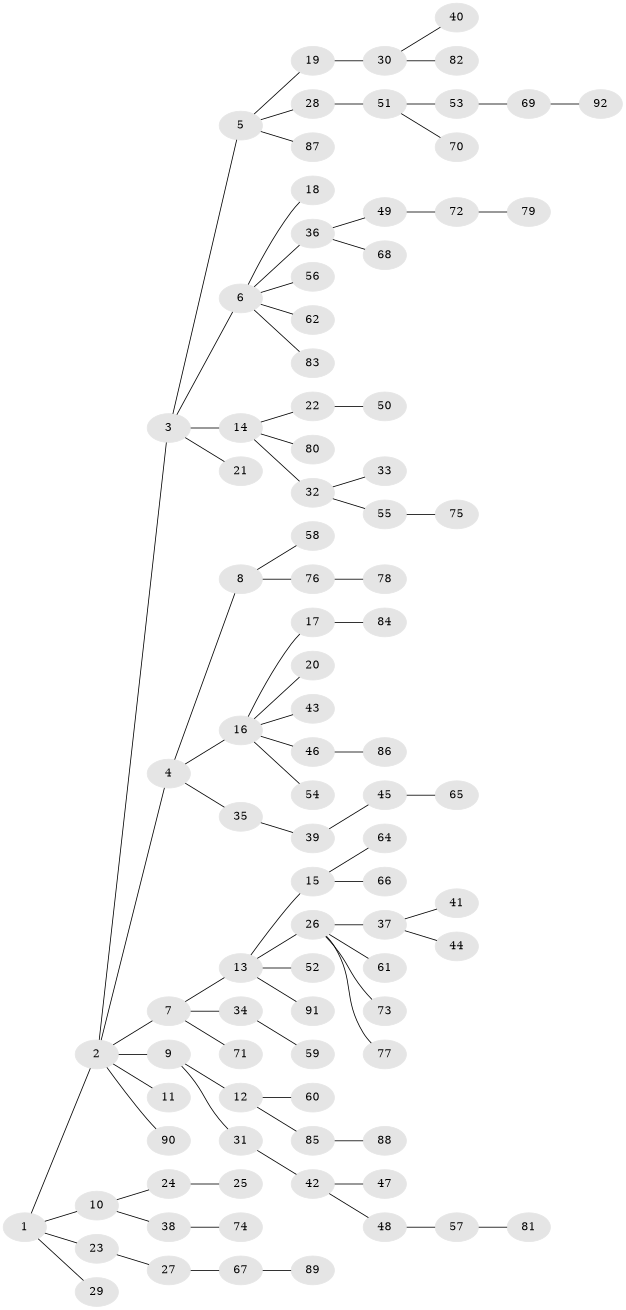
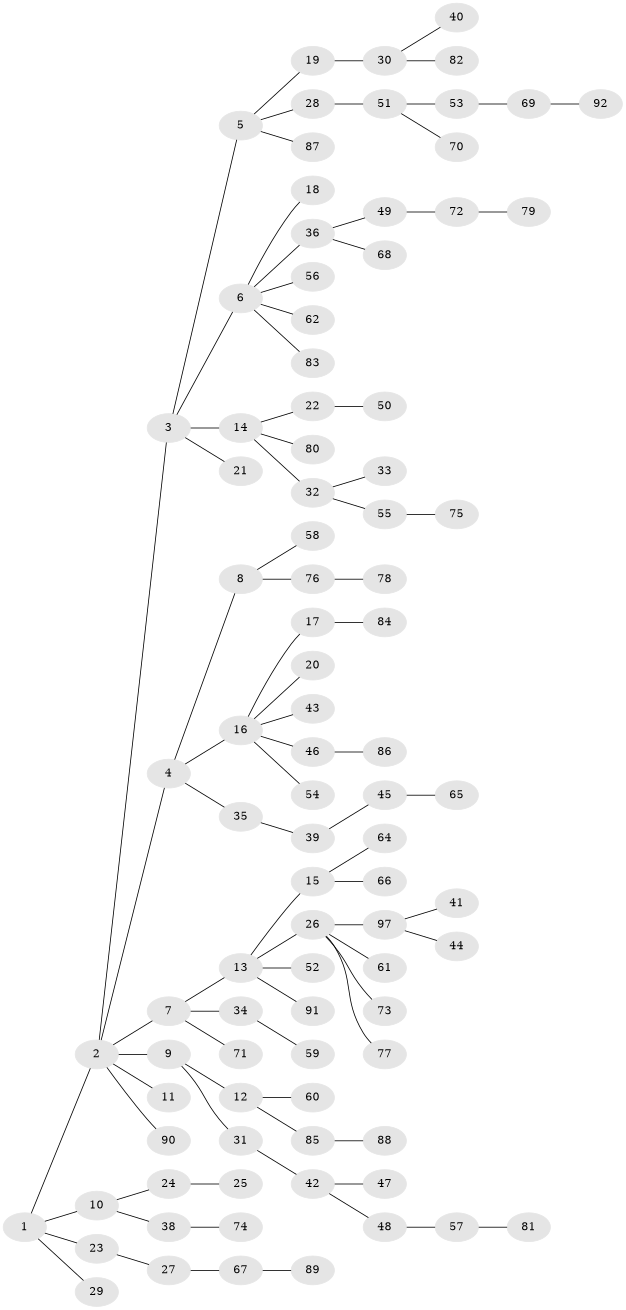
(385, 925) -> (385, 925)
